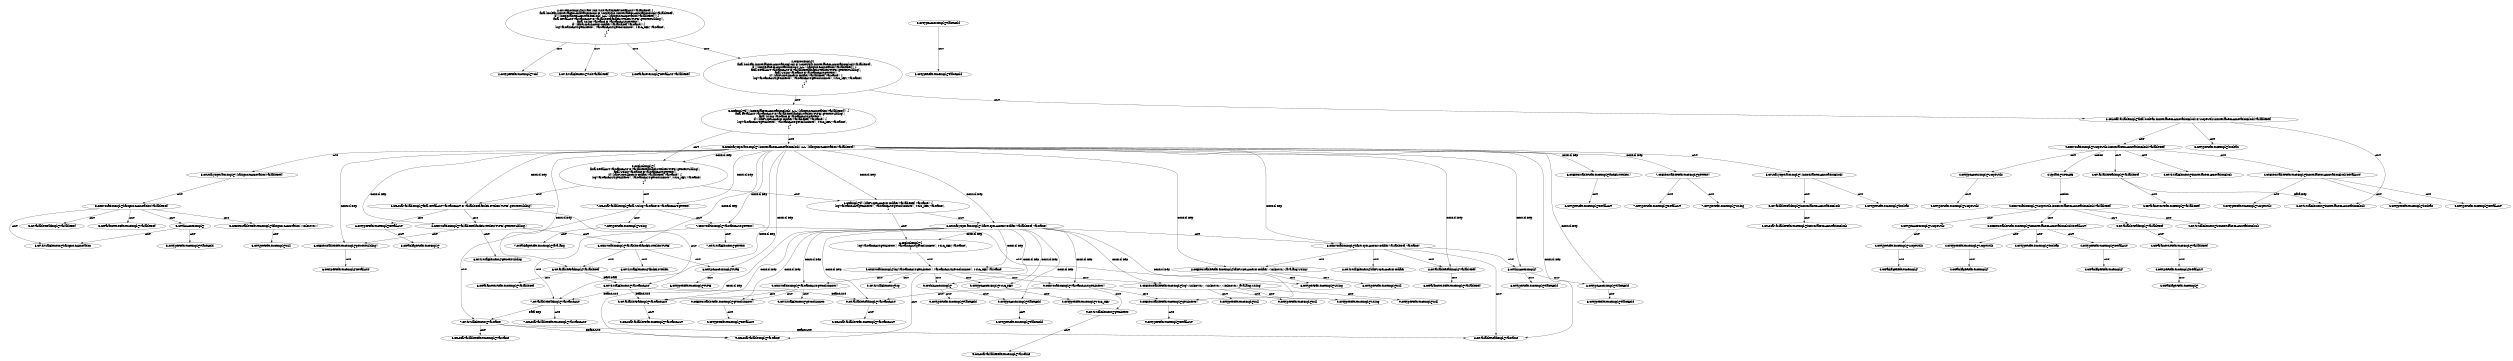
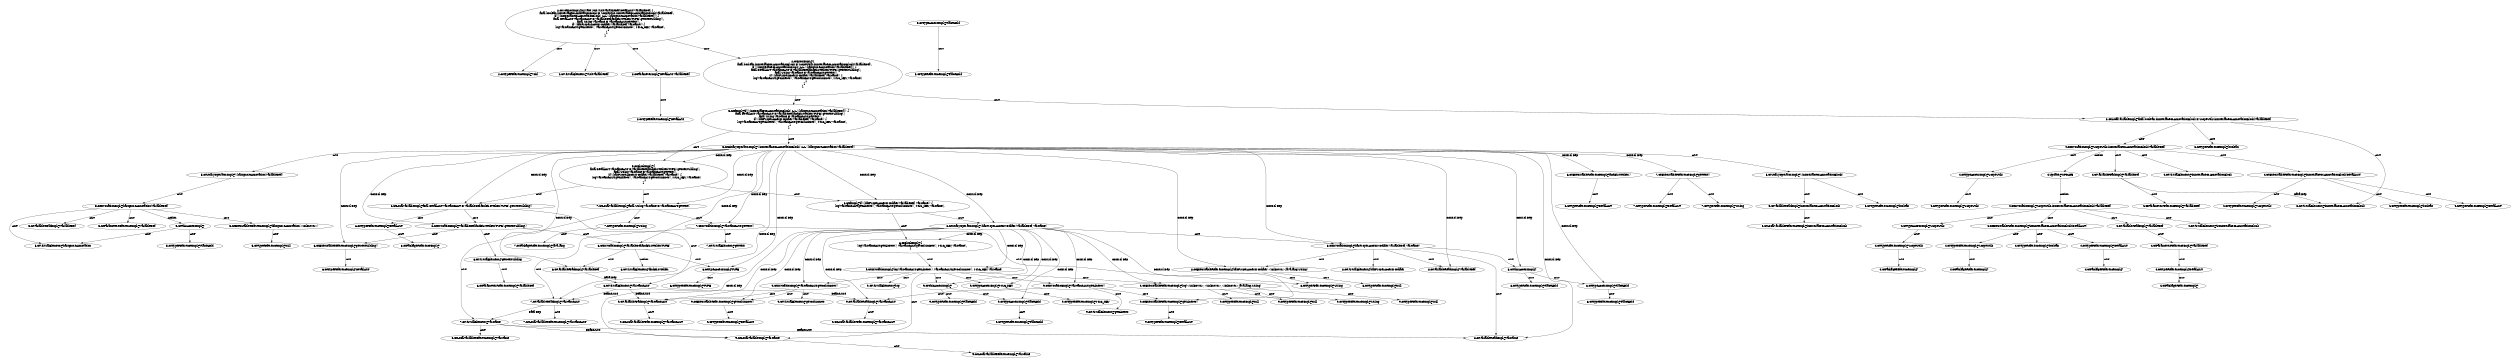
none -> (661, 120)
(172, 218) -> (172, 218)
(644, 260) -> (644, 260)
(543, 277) -> (501, 272)
(610, 278) -> (610, 278)
(1452, 286) -> none
(1055, 333) -> (876, 346)
